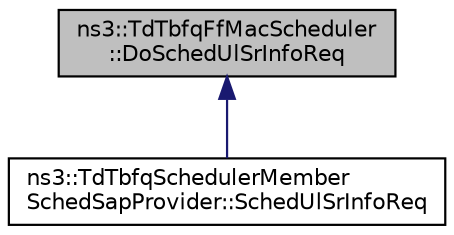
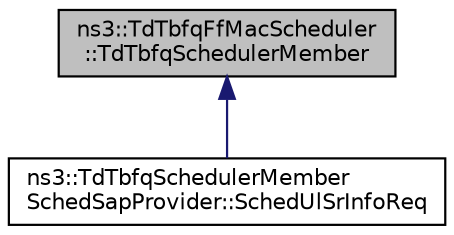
(227, 43) -> (227, 43)
